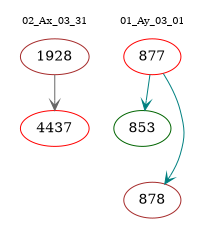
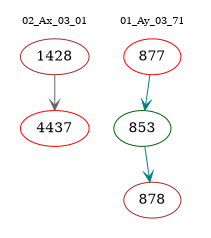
(55, 21) -> (55, 21)
(152, 21) -> (152, 21)
(55, 57) -> (55, 57)
(183, 124) -> (147, 159)
